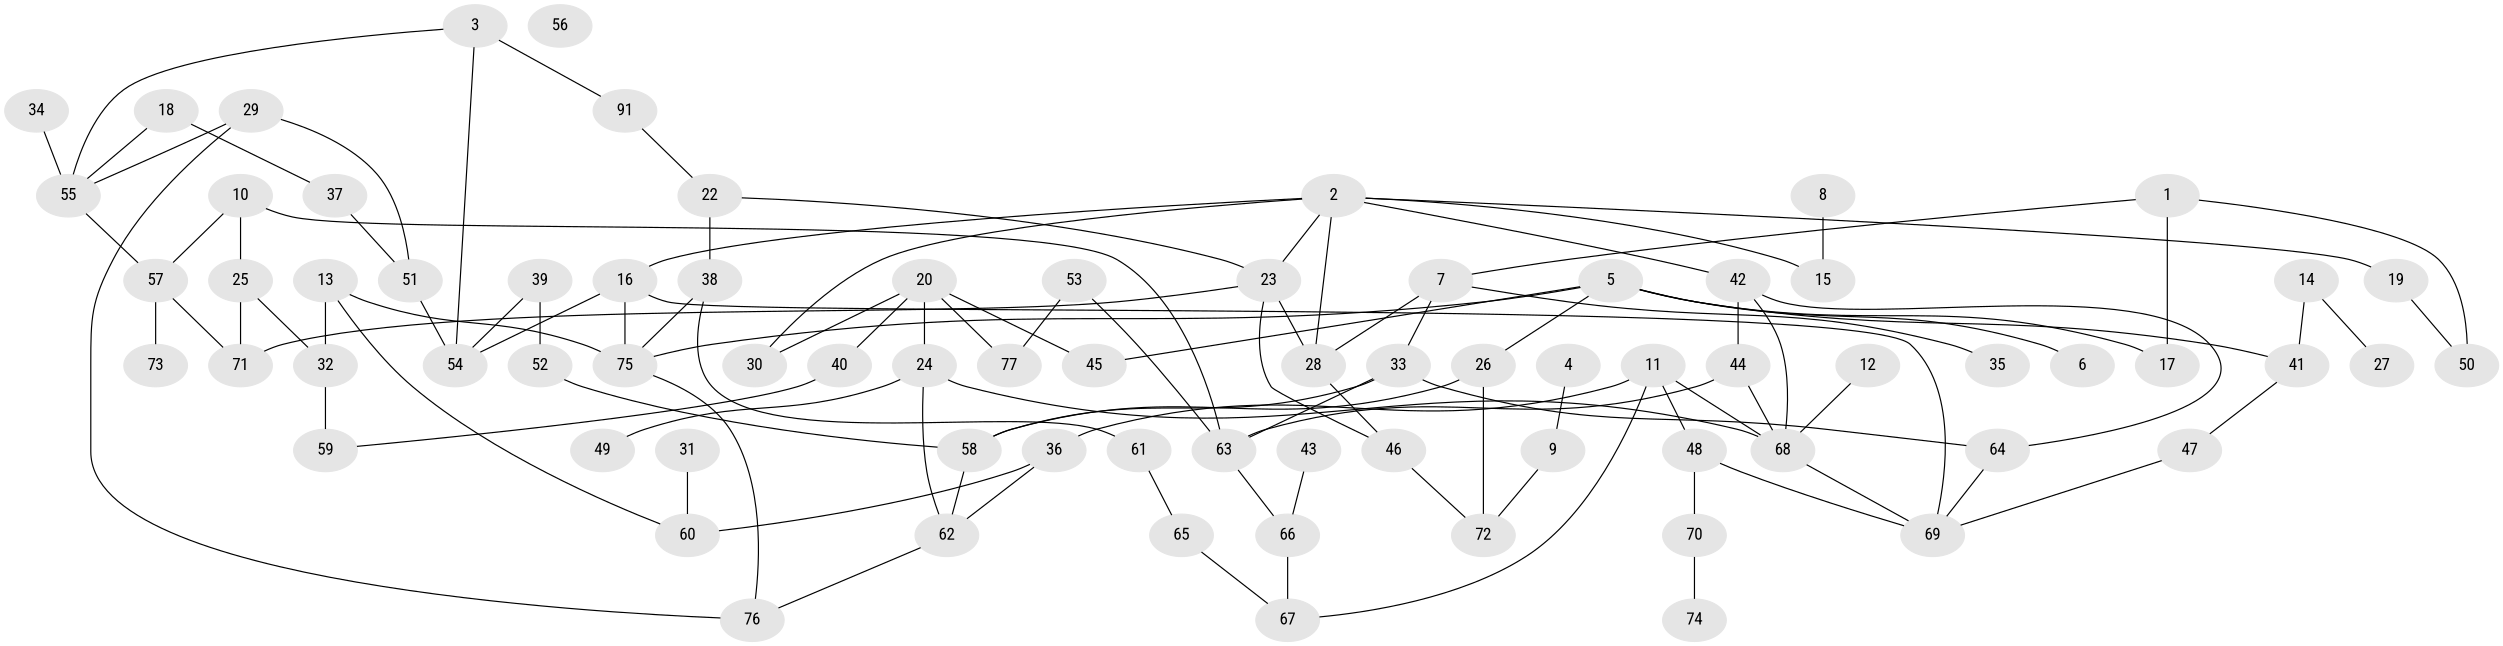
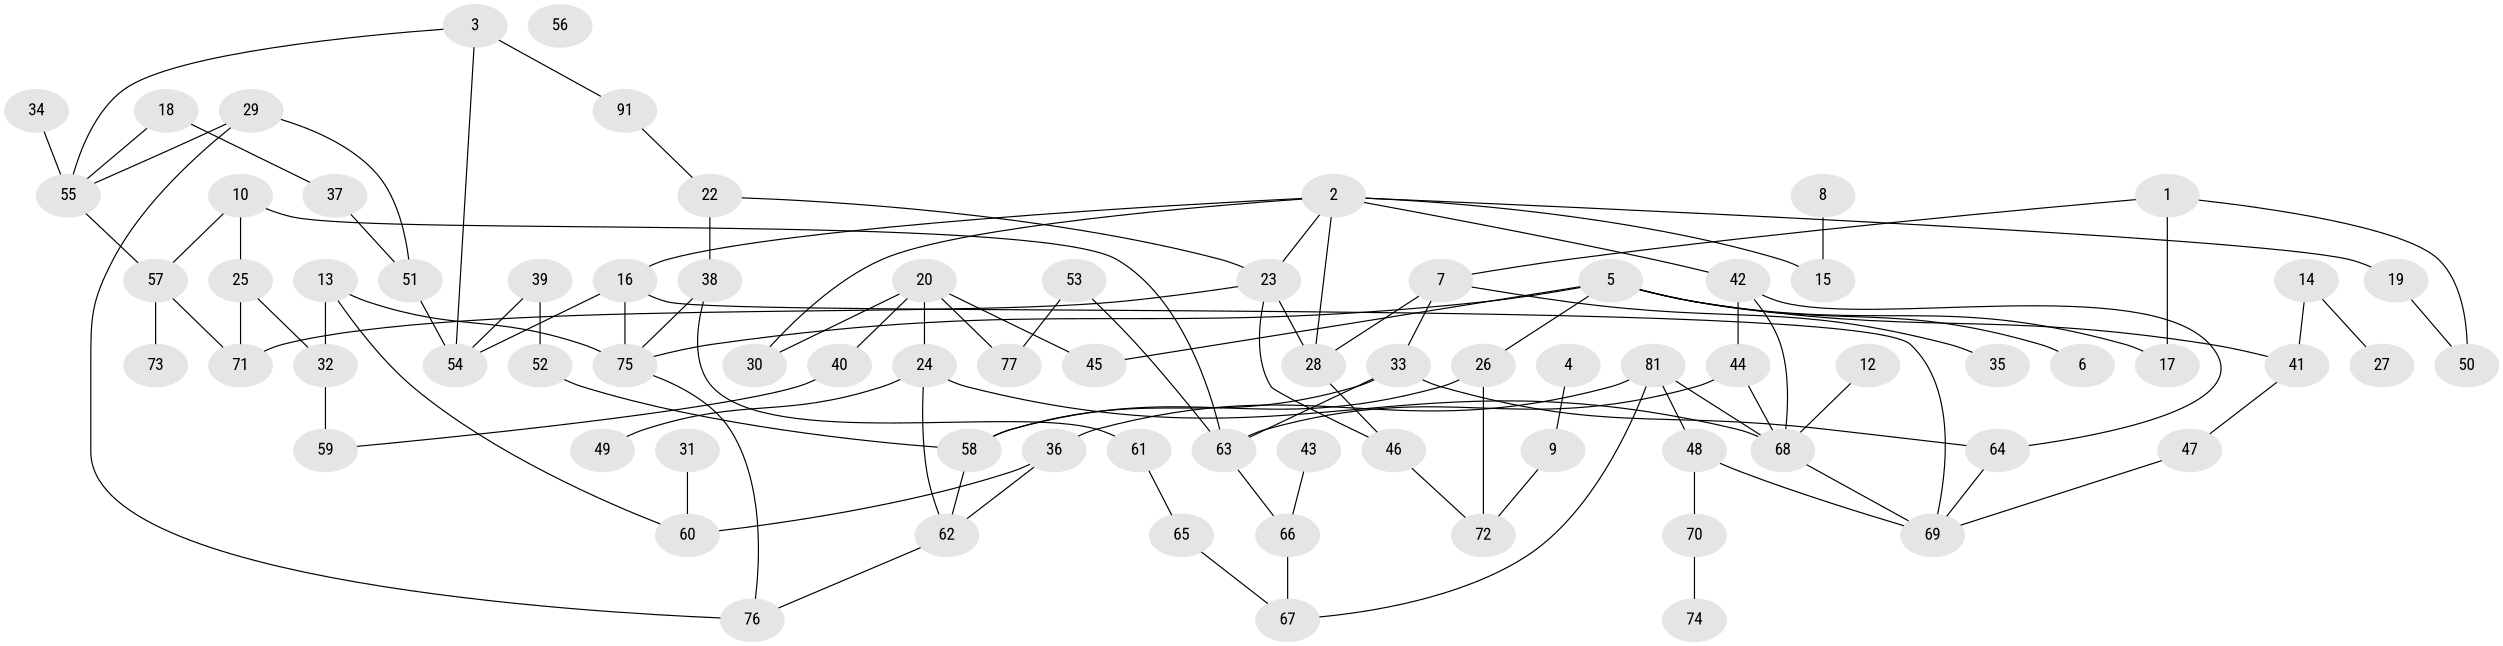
(1653, 366) -> (1653, 366)
